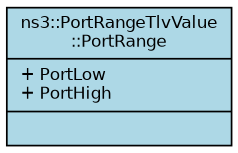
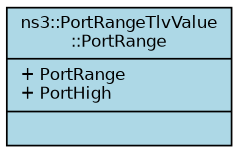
(64, 75) -> (73, 75)
